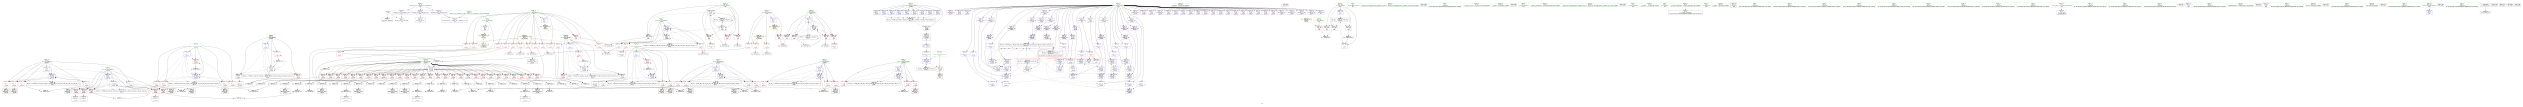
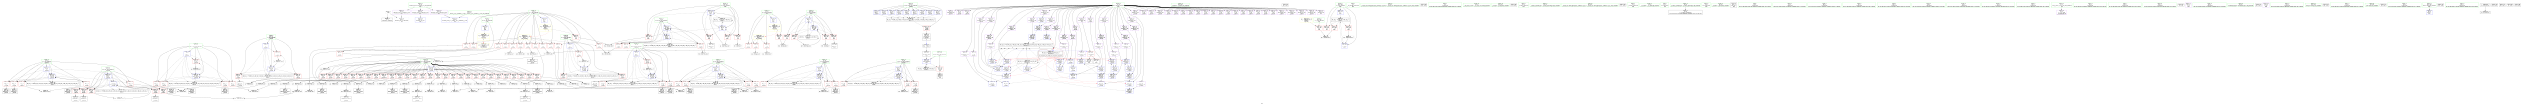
(622, 54) -> none
